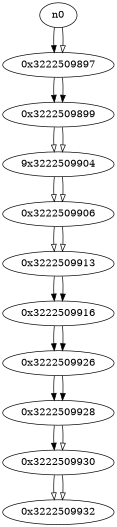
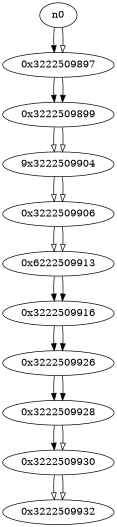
(58, 264) -> (58, 264)
